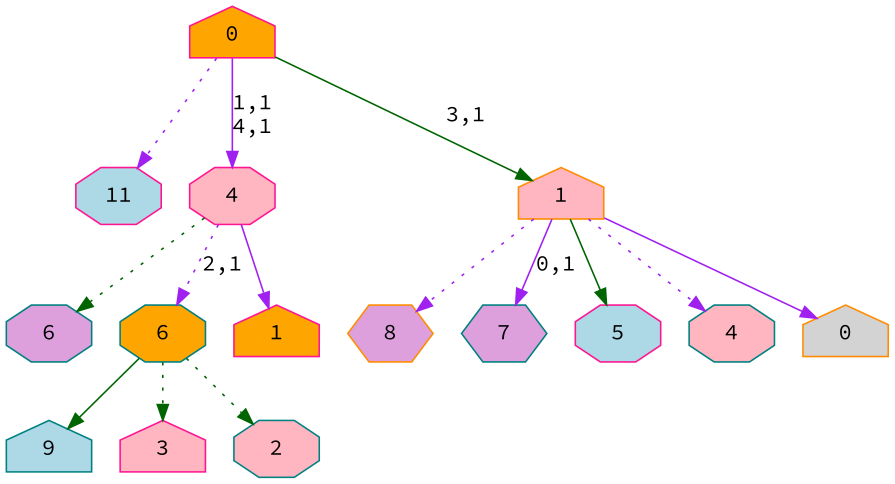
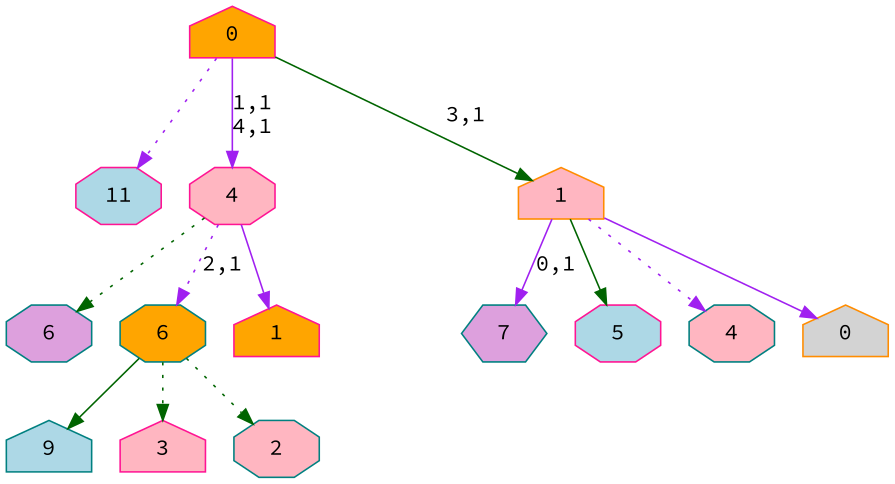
(390, 333) -> none
